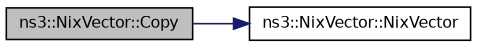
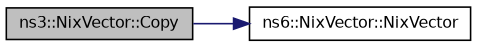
(360, 24) -> (360, 24)
